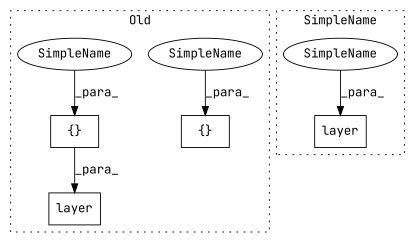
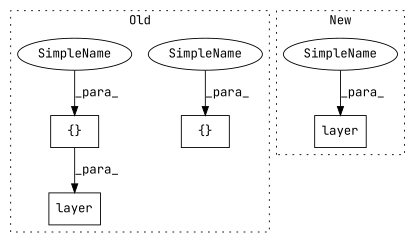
(340, 21) -> (340, 21)
